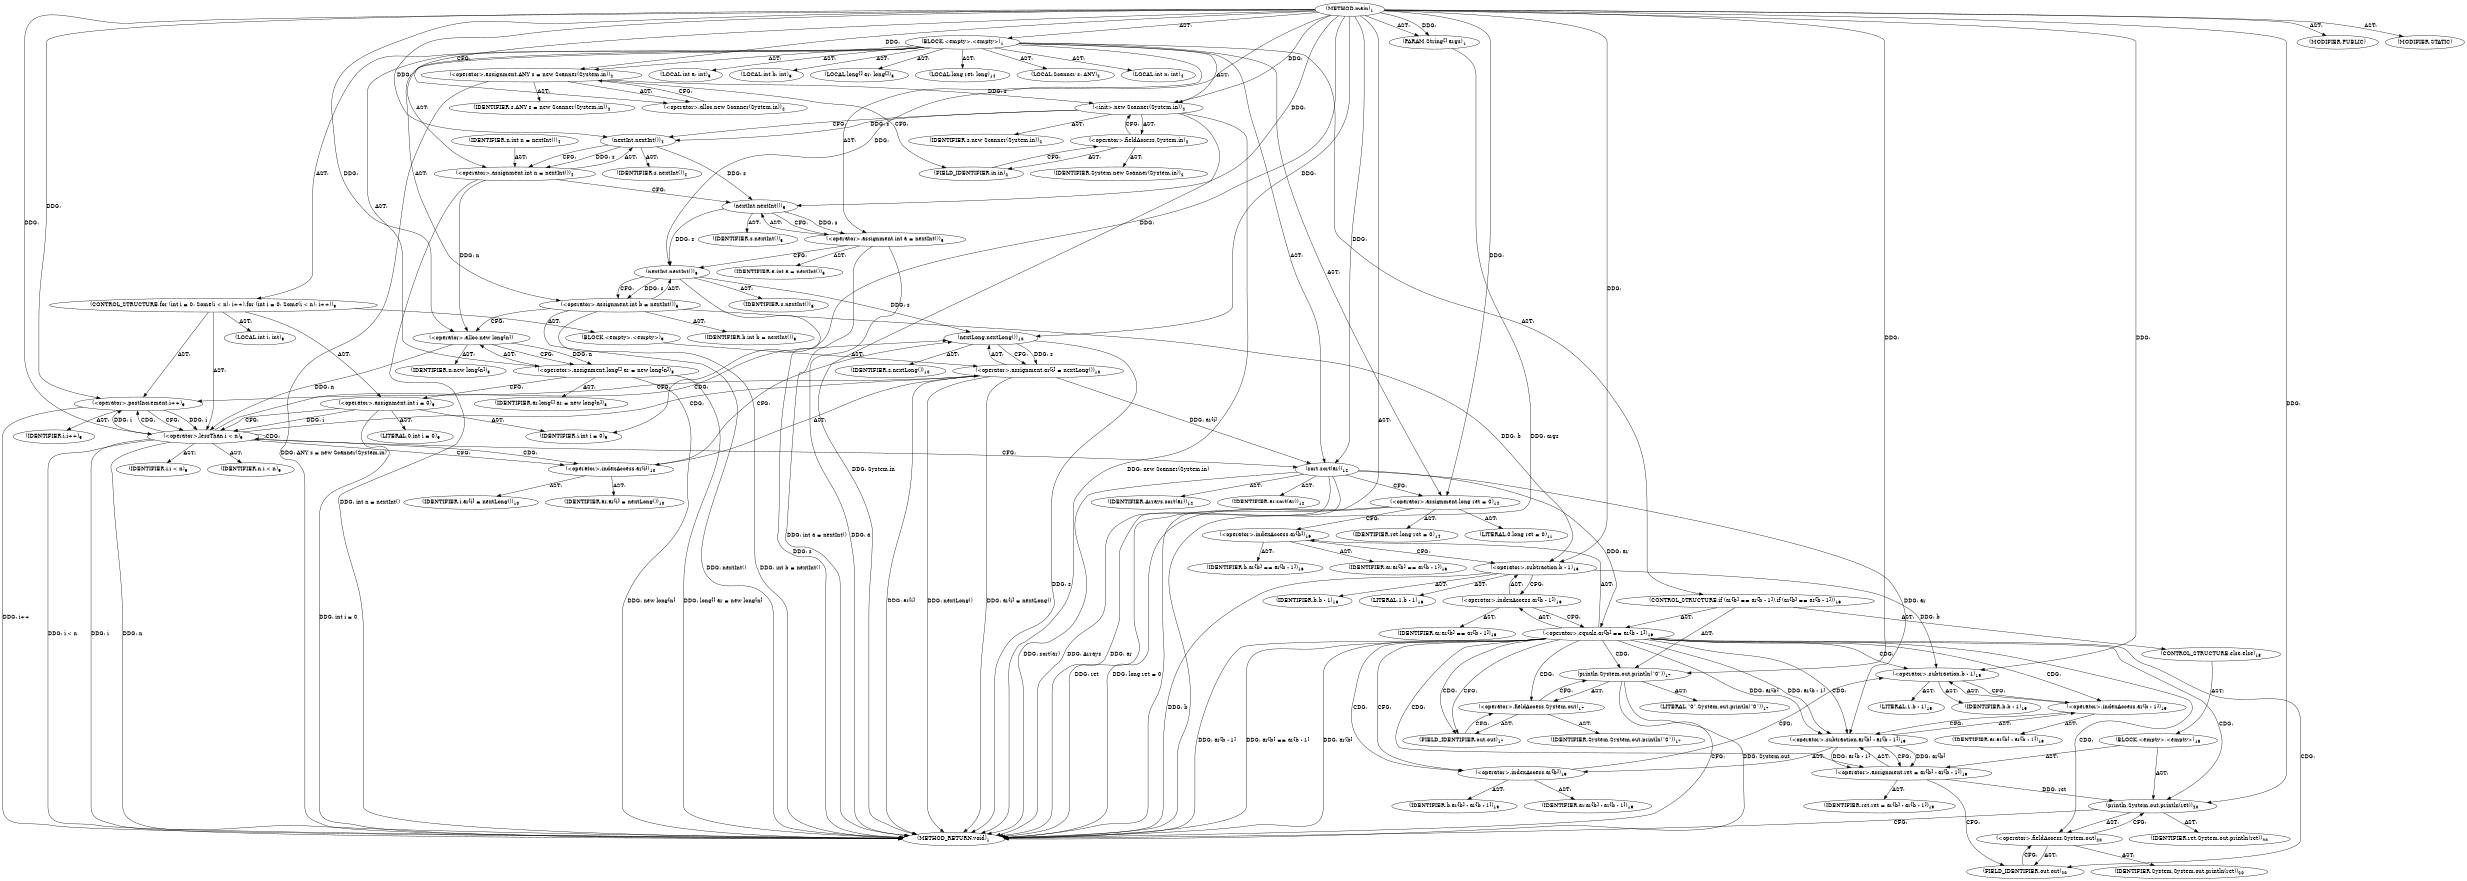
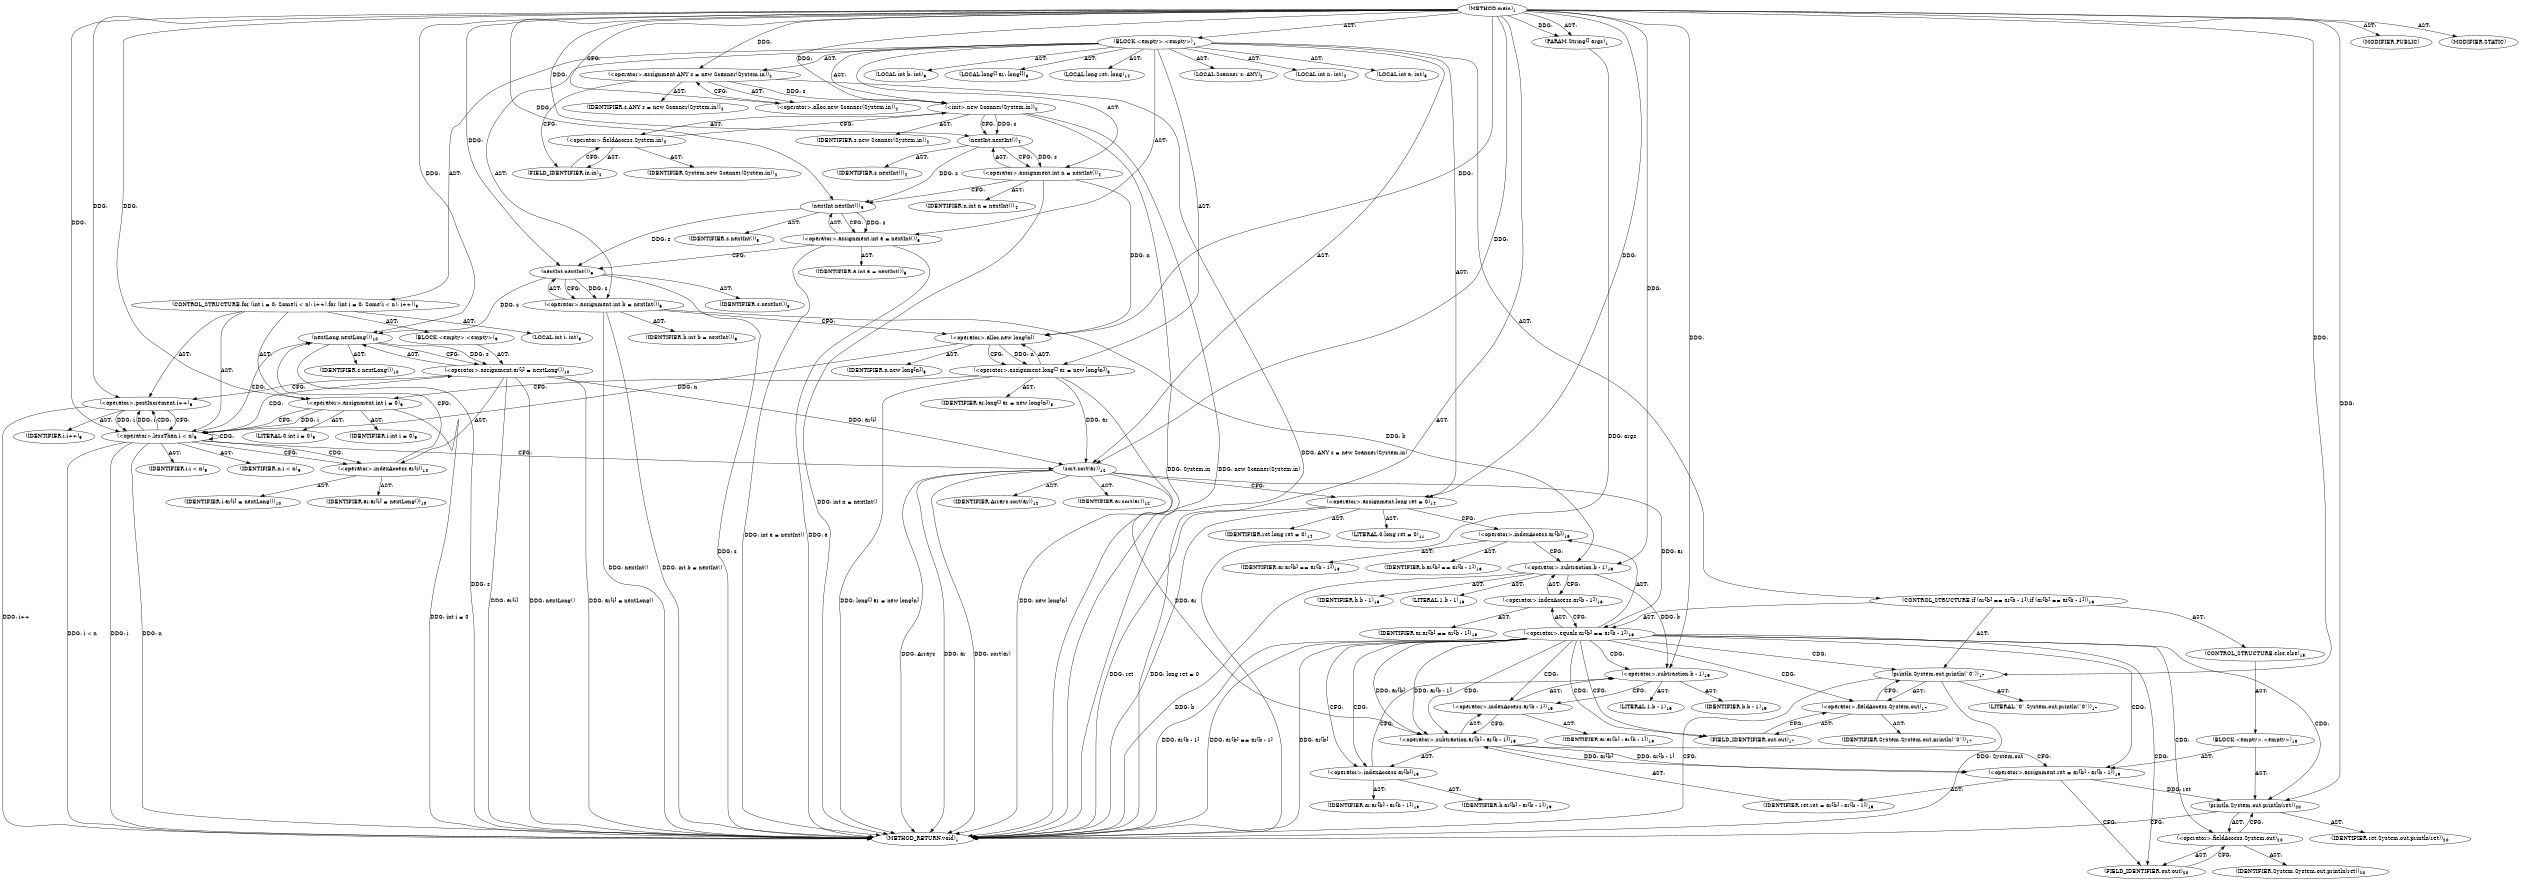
(515, 155) -> (1009, 189)
(1008, 246) -> (414, 19)
none -> (1084, 413)
(1876, 758) -> (1634, 776)
